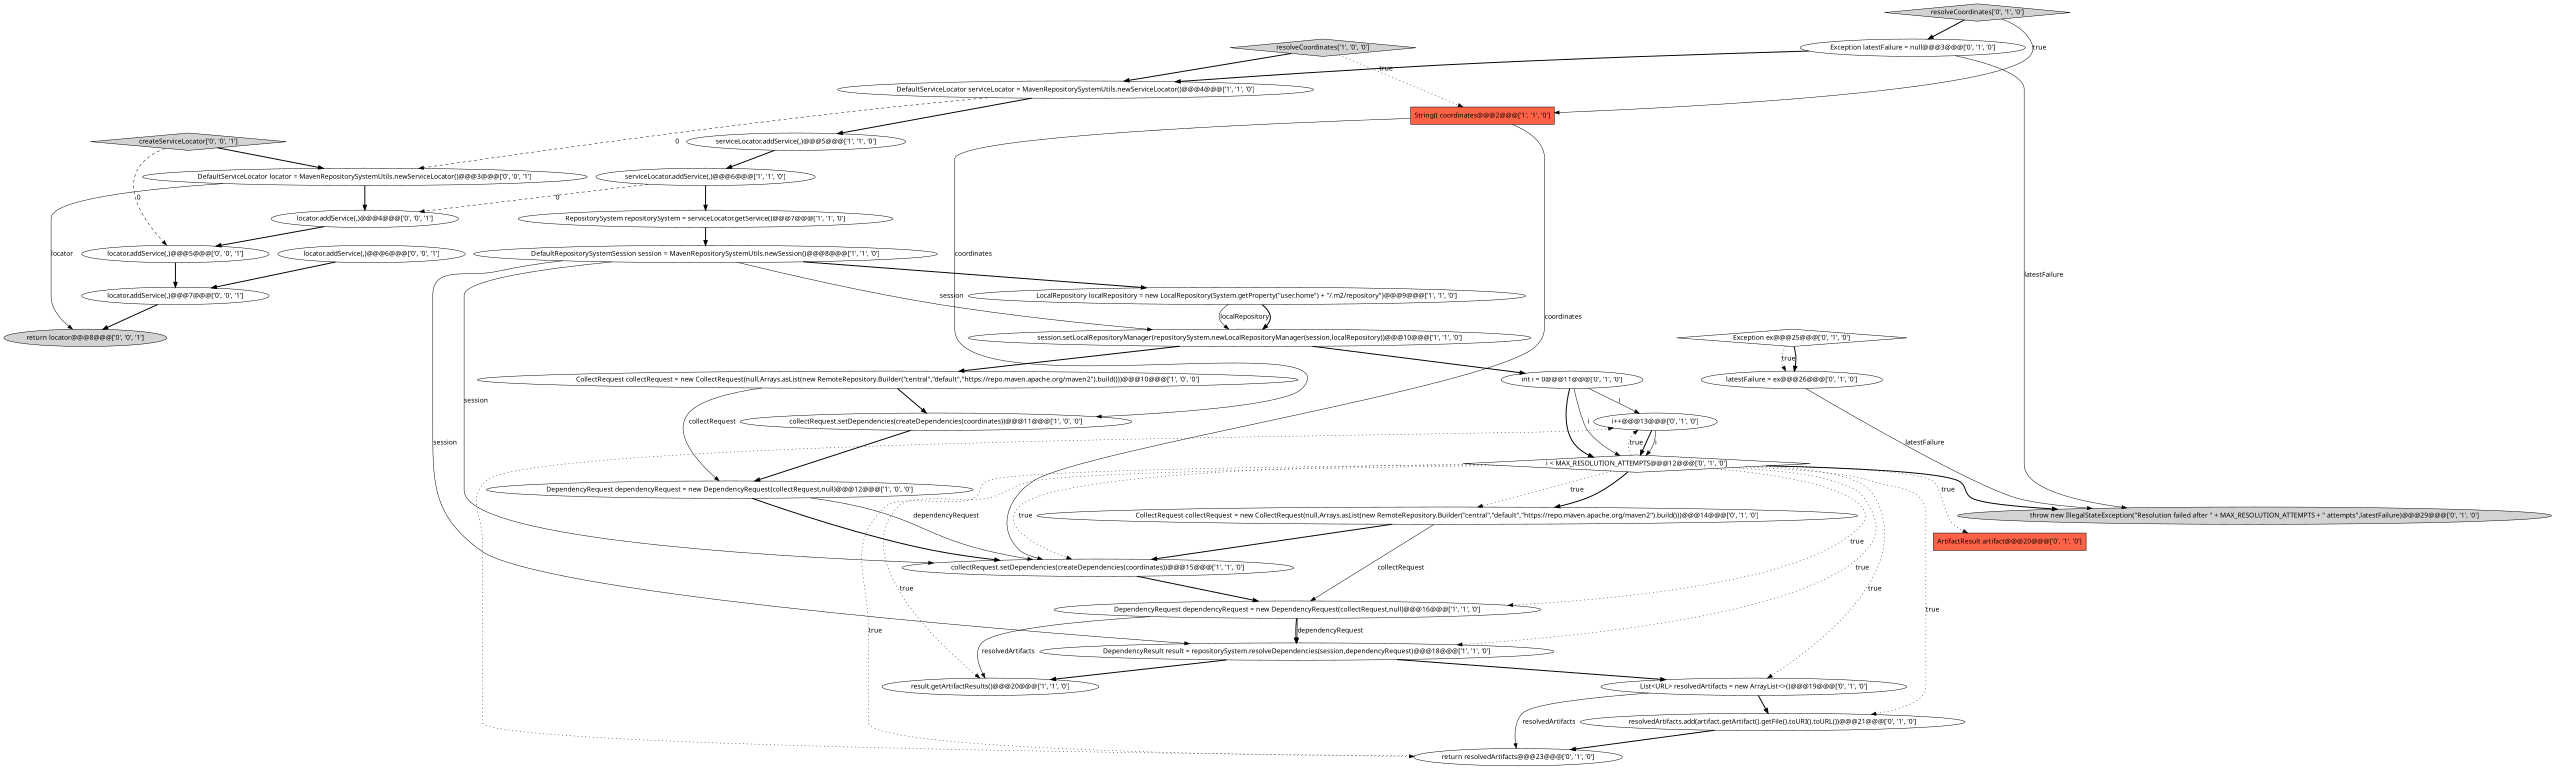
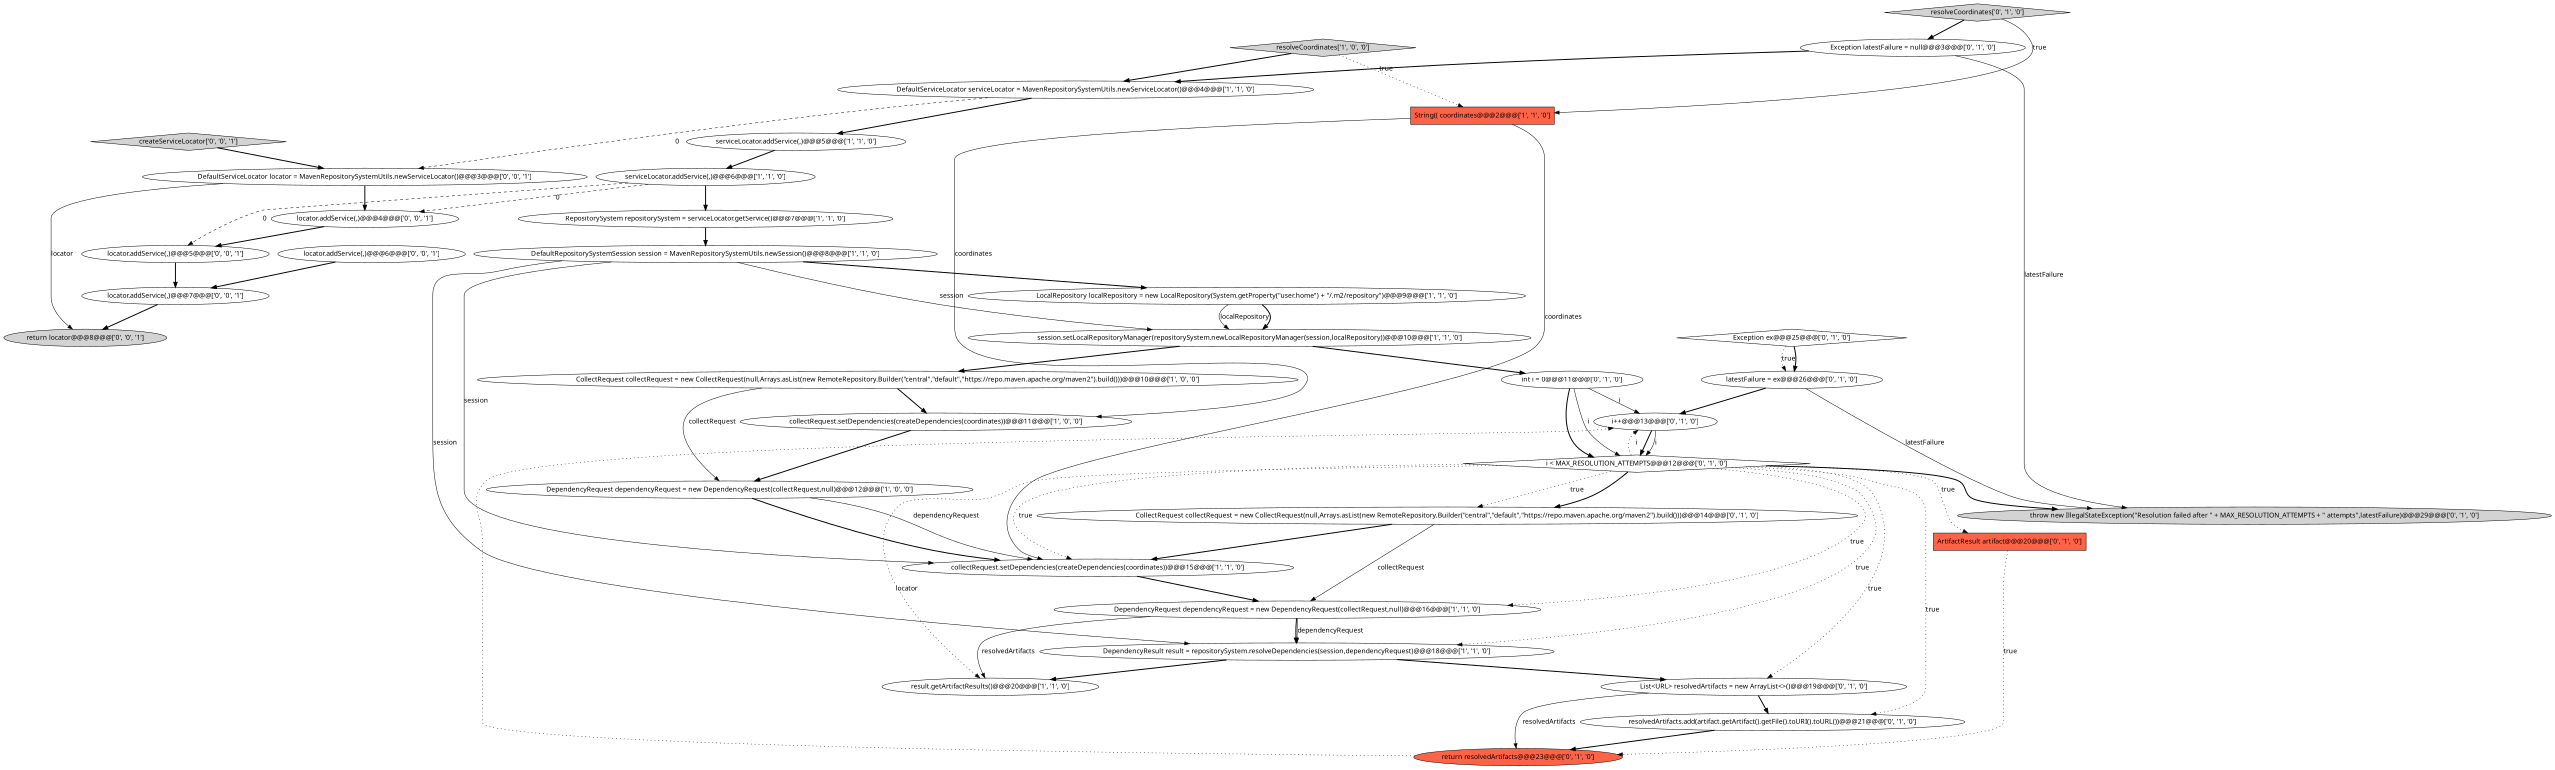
(134, 189) -> (406, 199)
none -> (1725, 400)
(1636, 443) -> (1636, 443)
(863, 577) -> (1900, 741)
(907, 589) -> (907, 589)
(1518, 757) -> (1518, 757)
